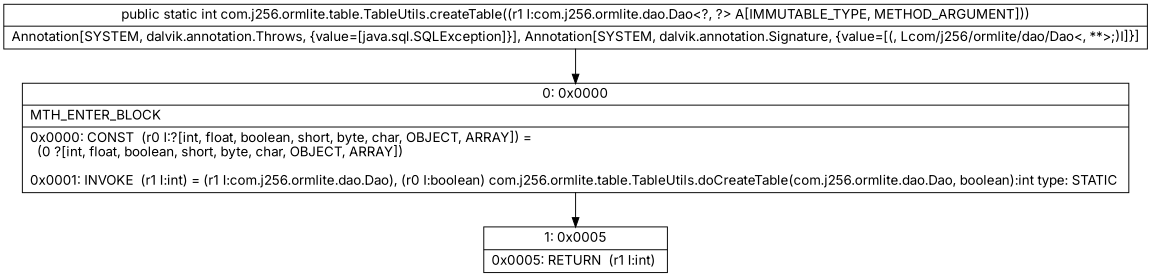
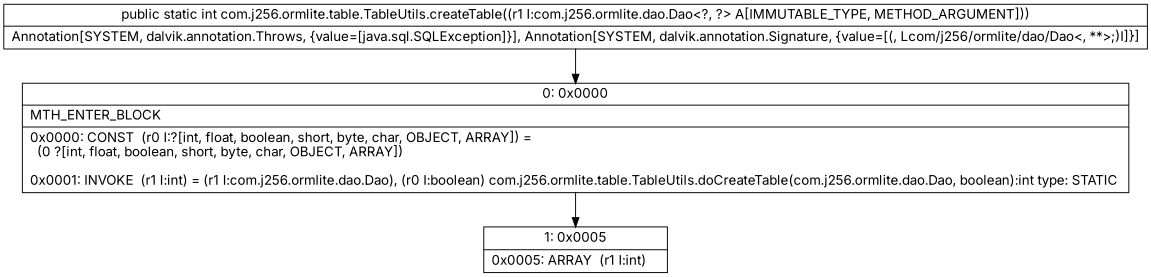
(576, 261) -> (571, 261)
